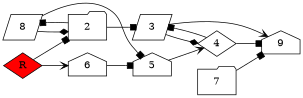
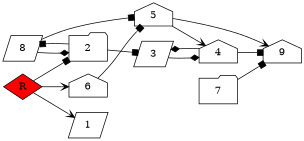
(216, 22) -> (218, 28)
(191, 32) -> (189, 48)
(217, 44) -> (218, 53)
none -> (88, 125)
